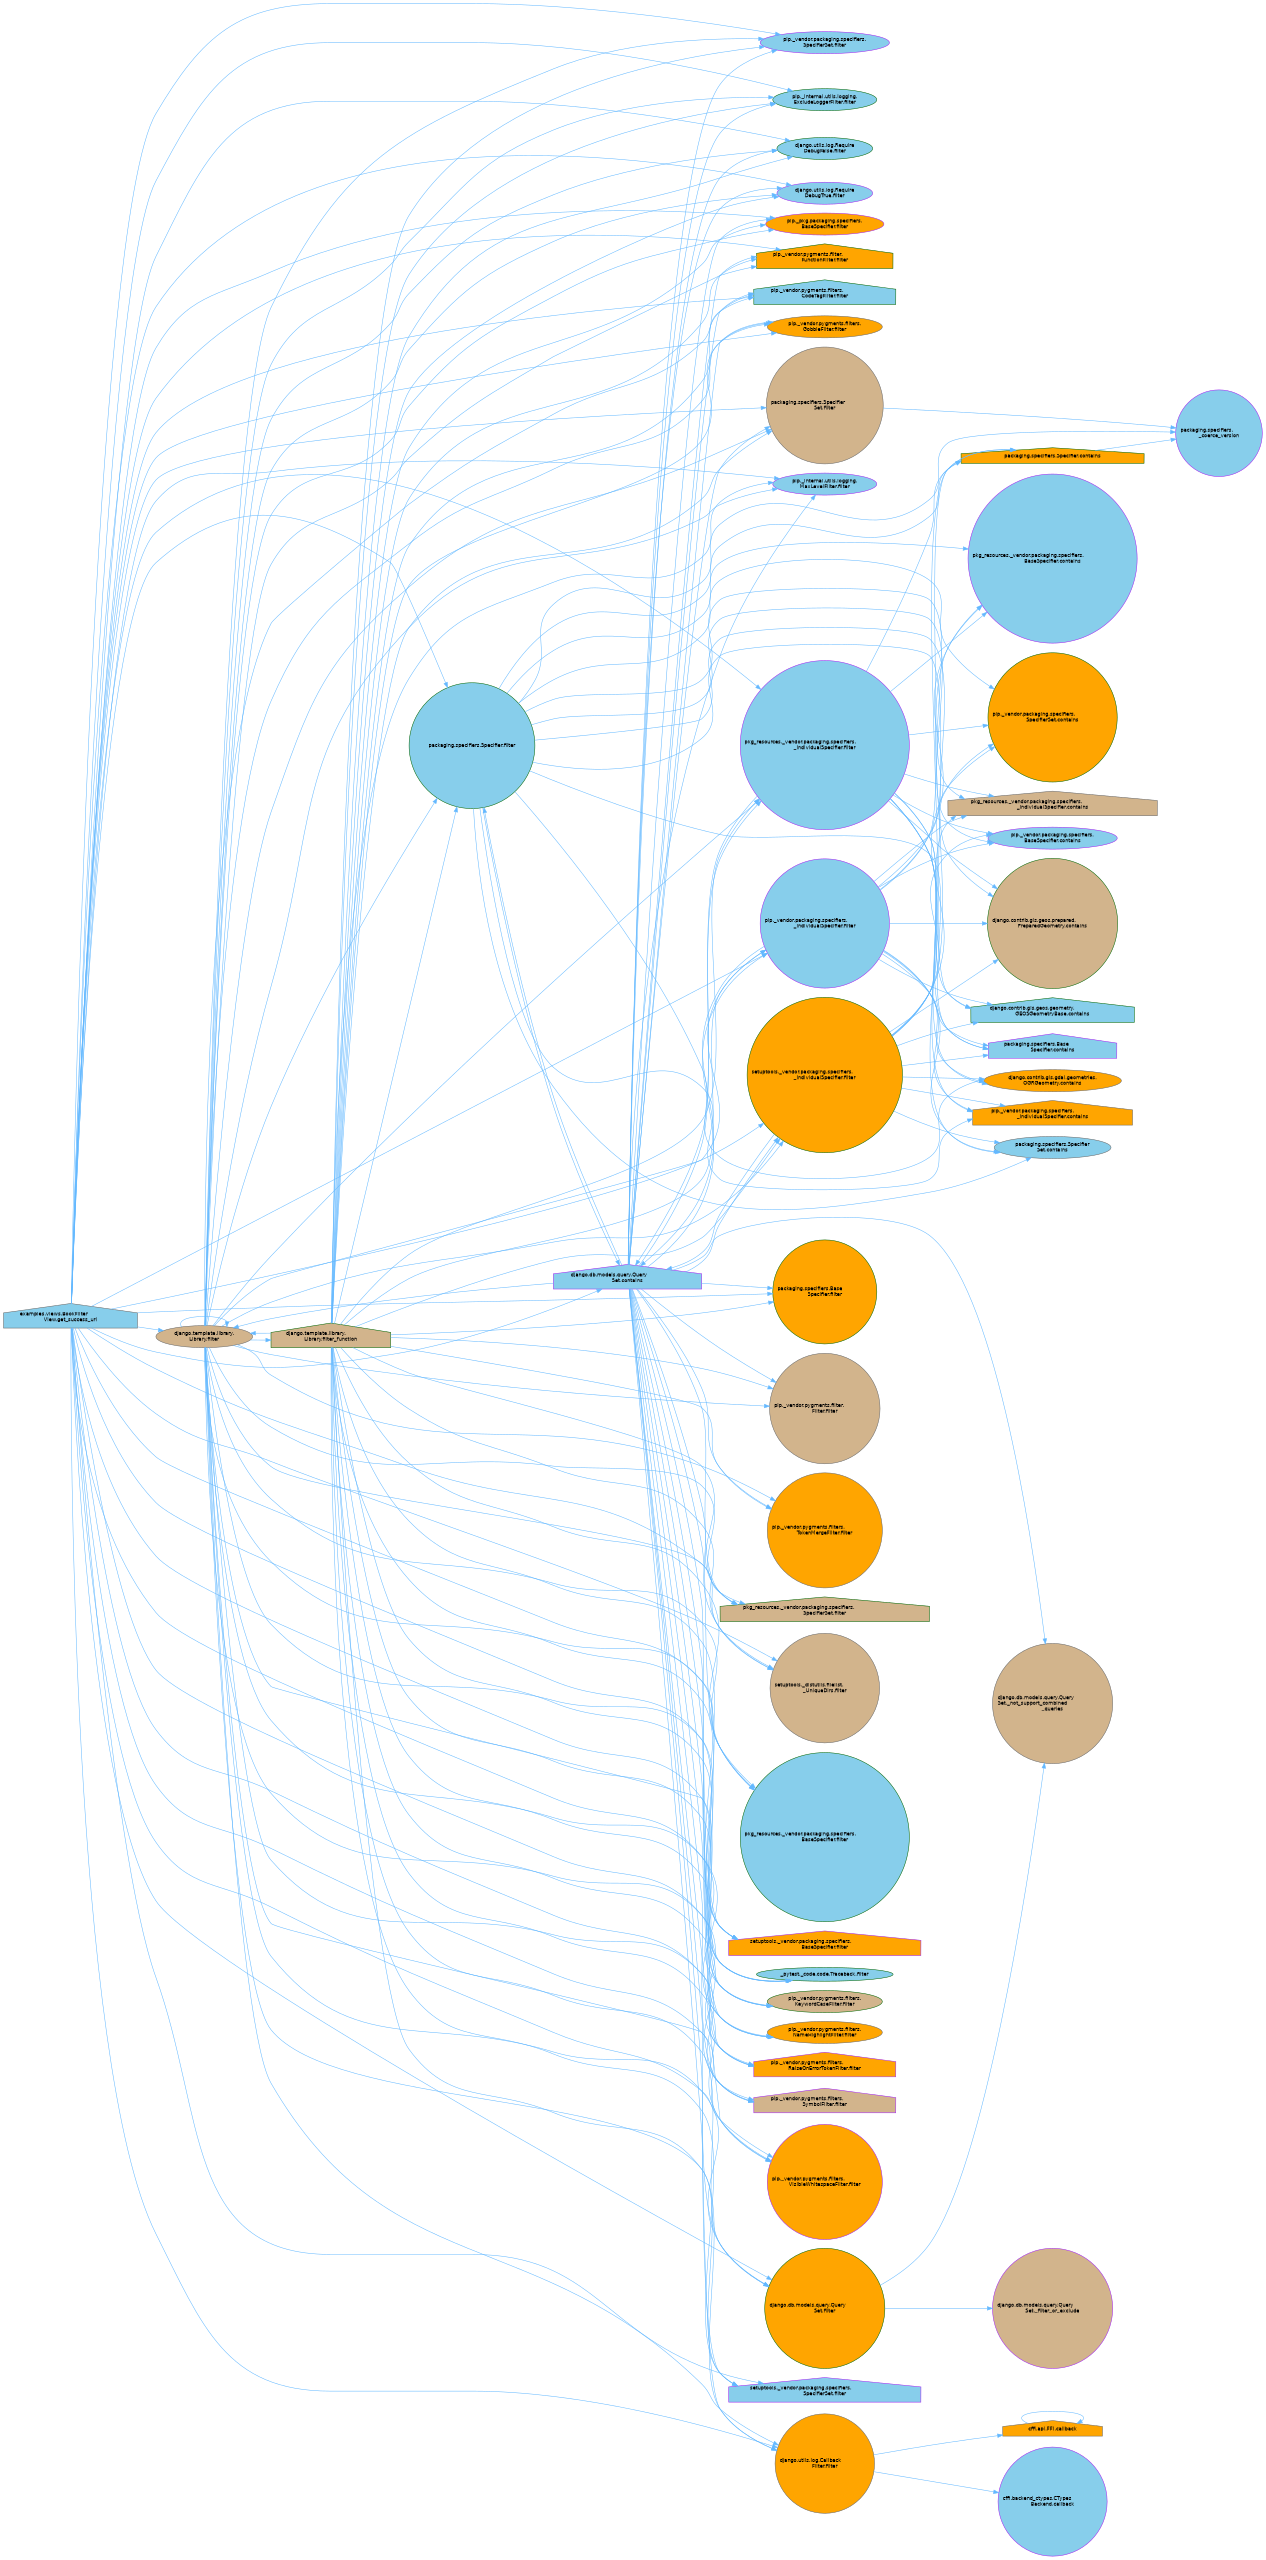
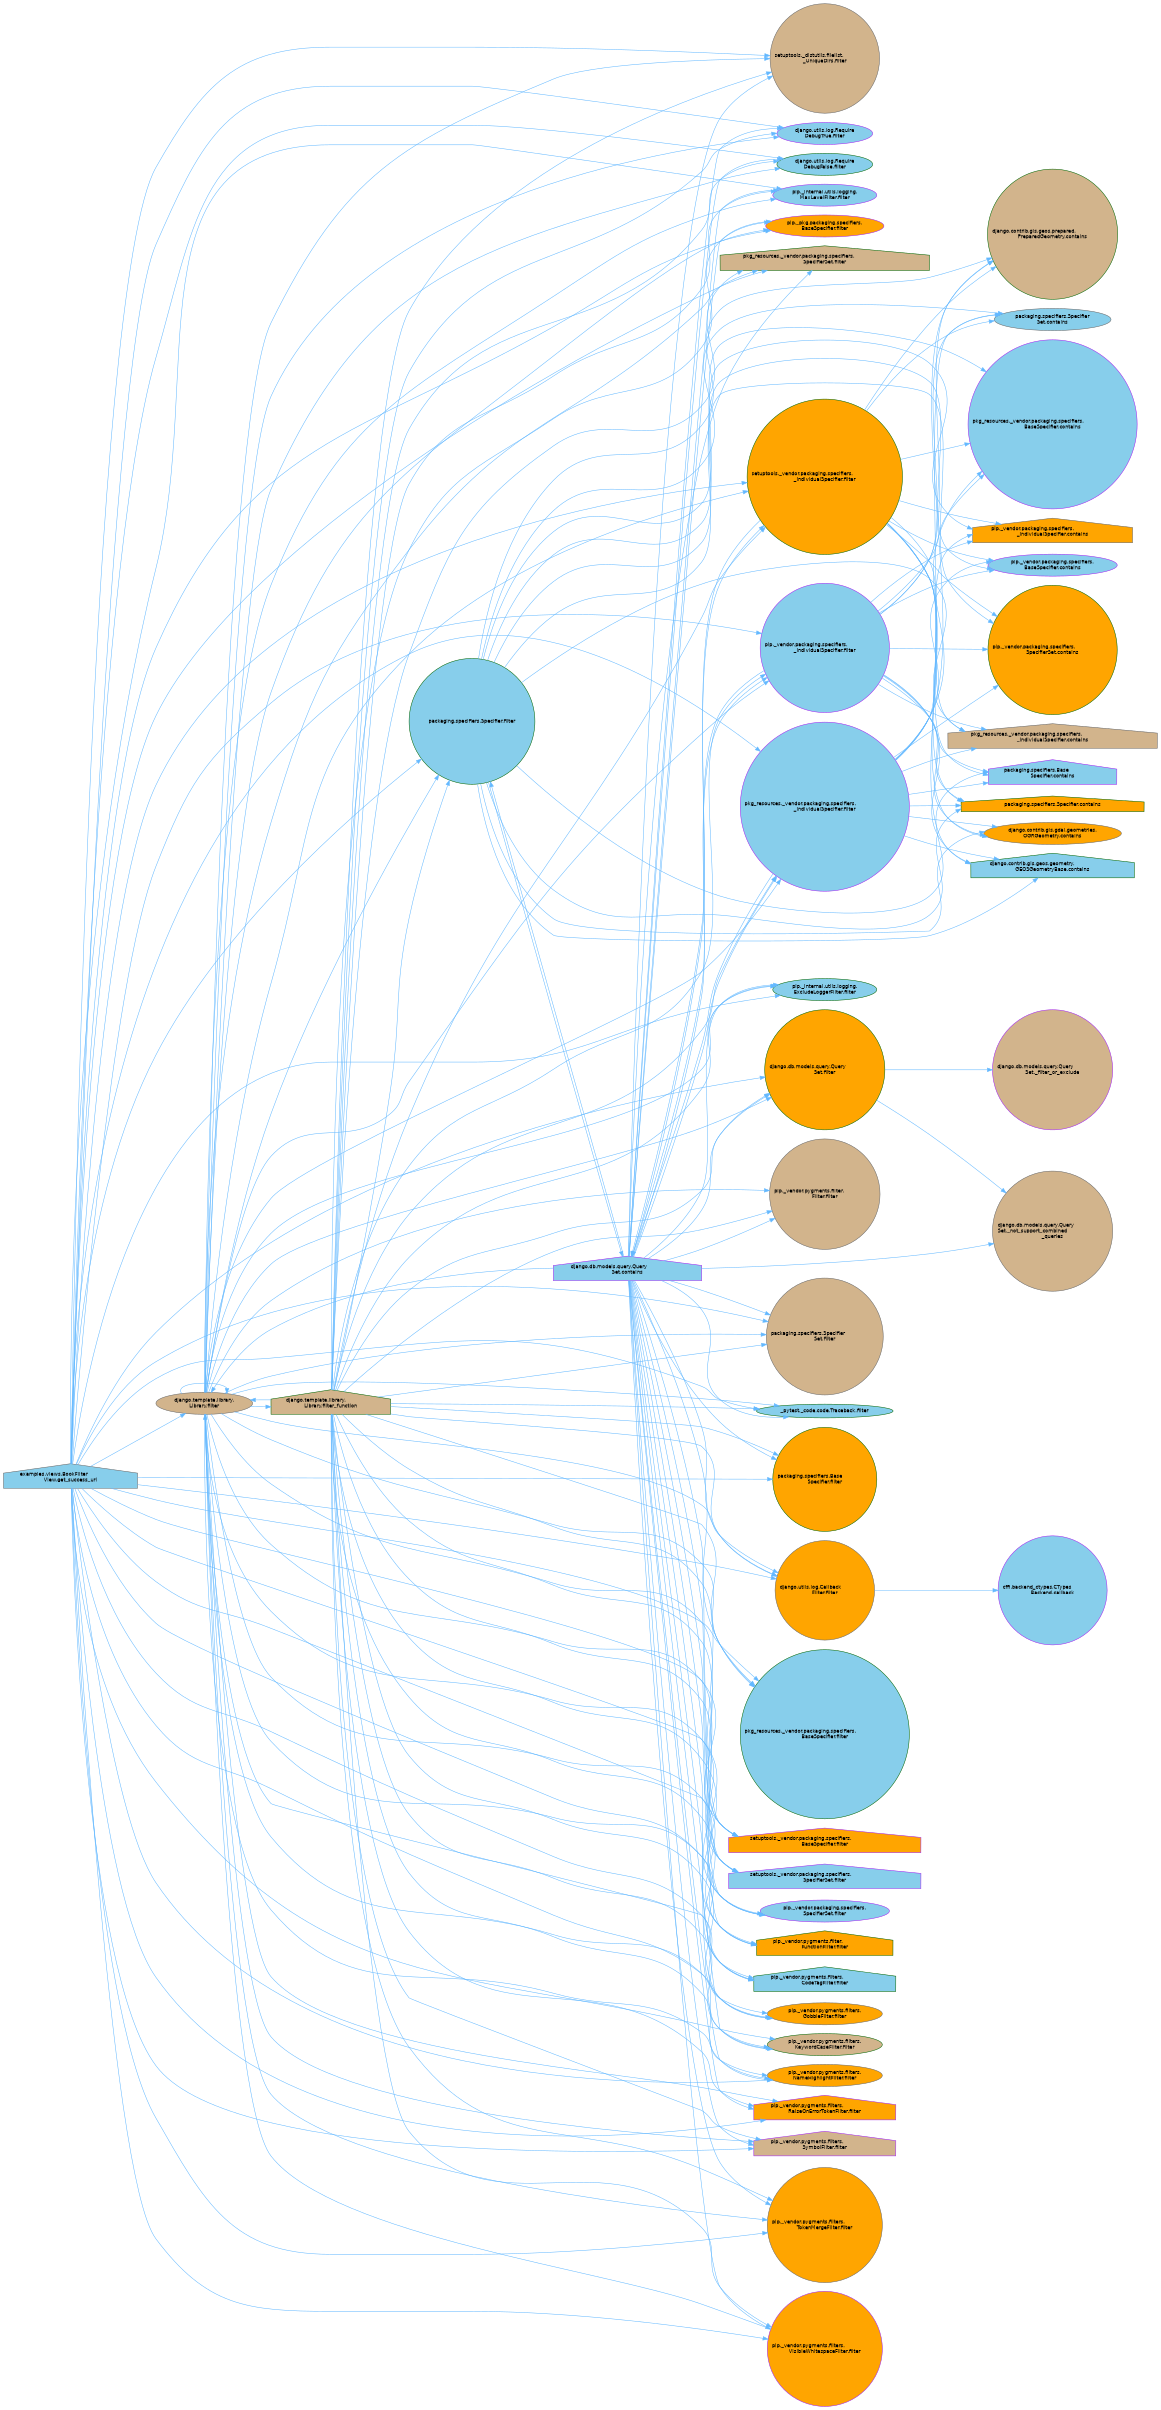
(1219, 433) -> none
(347, 1361) -> (164, 2132)
(279, 1926) -> (251, 2087)
(1053, 2429) -> none
